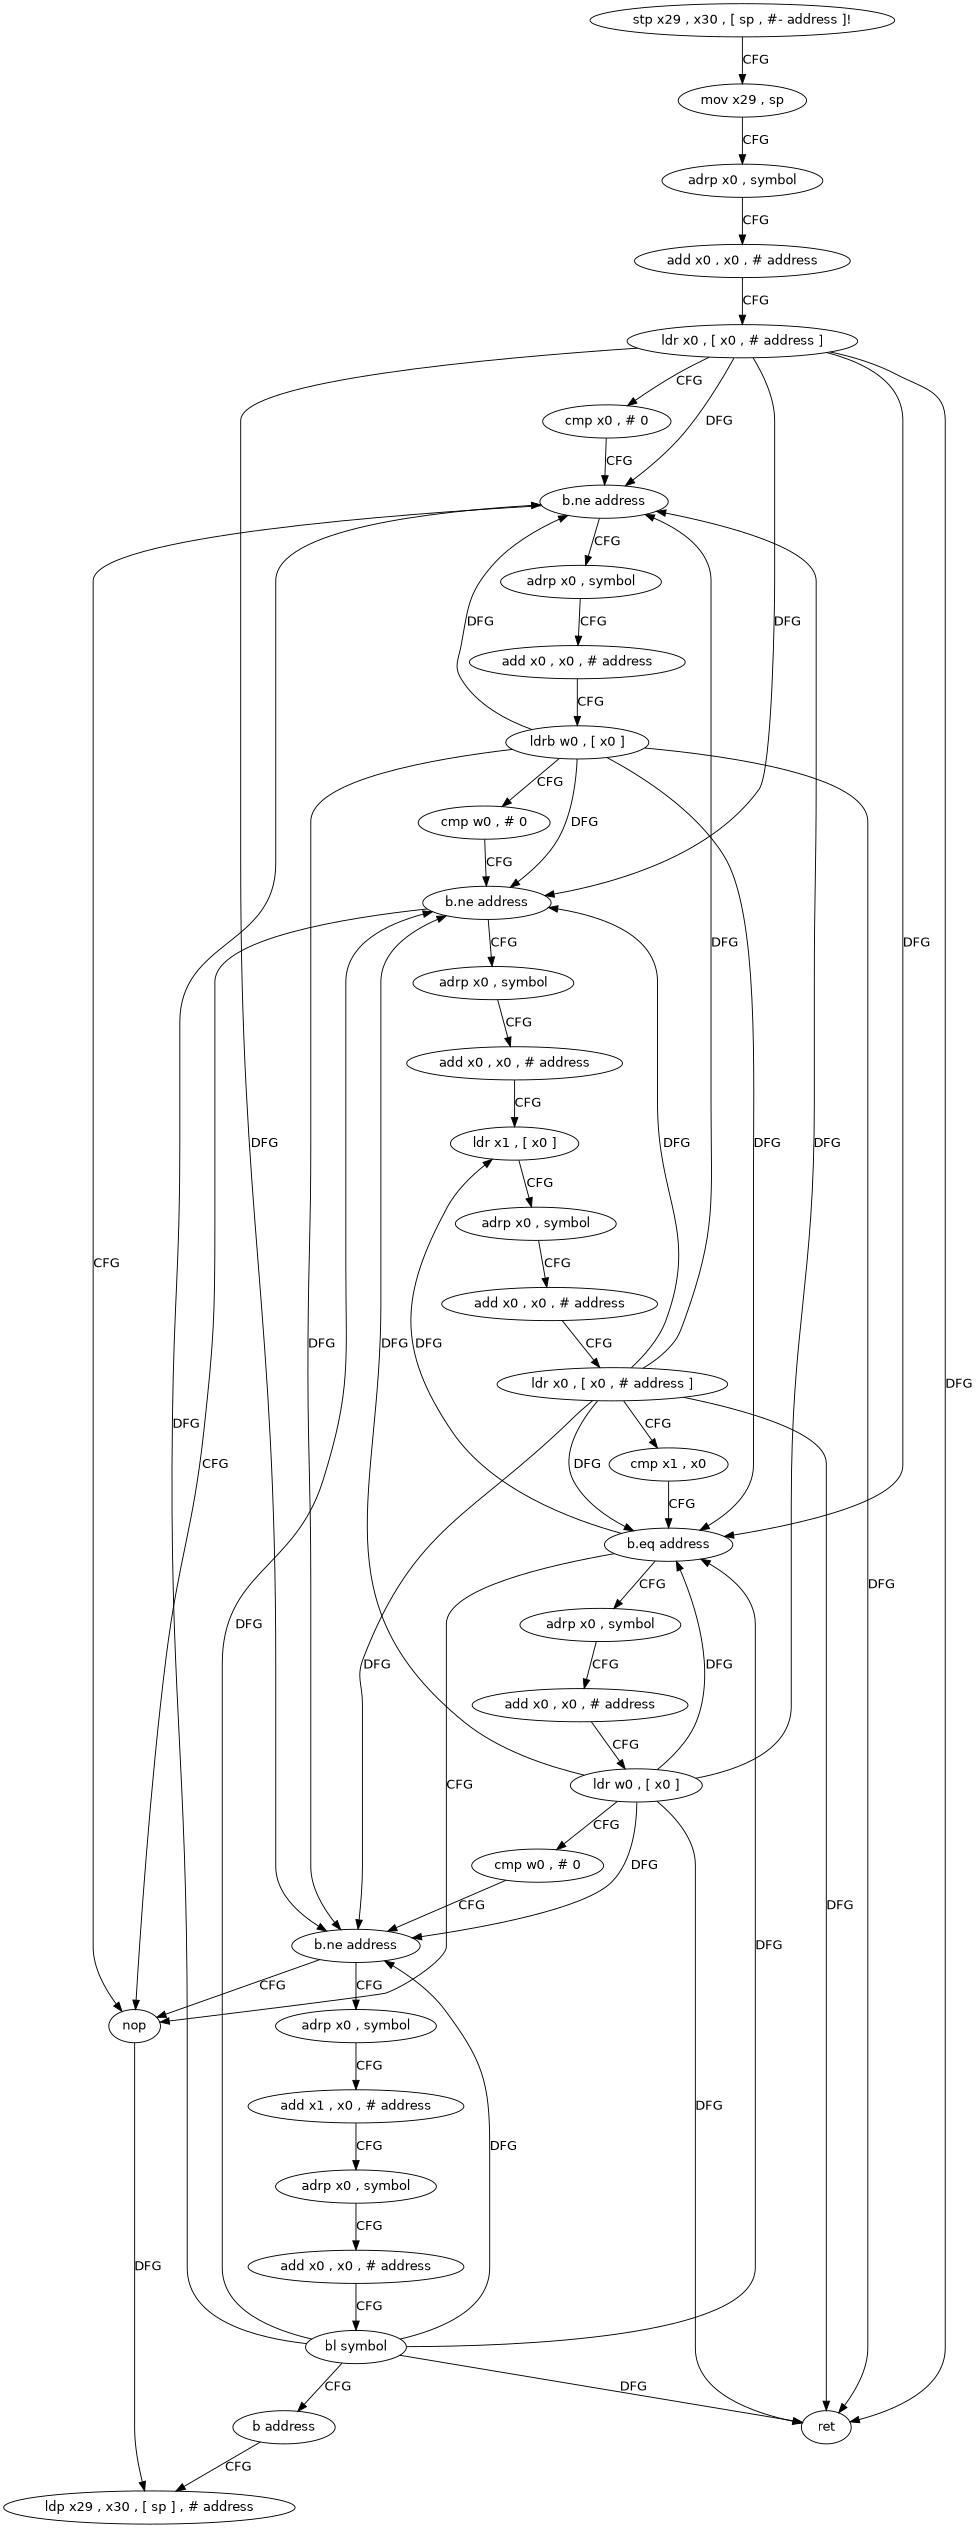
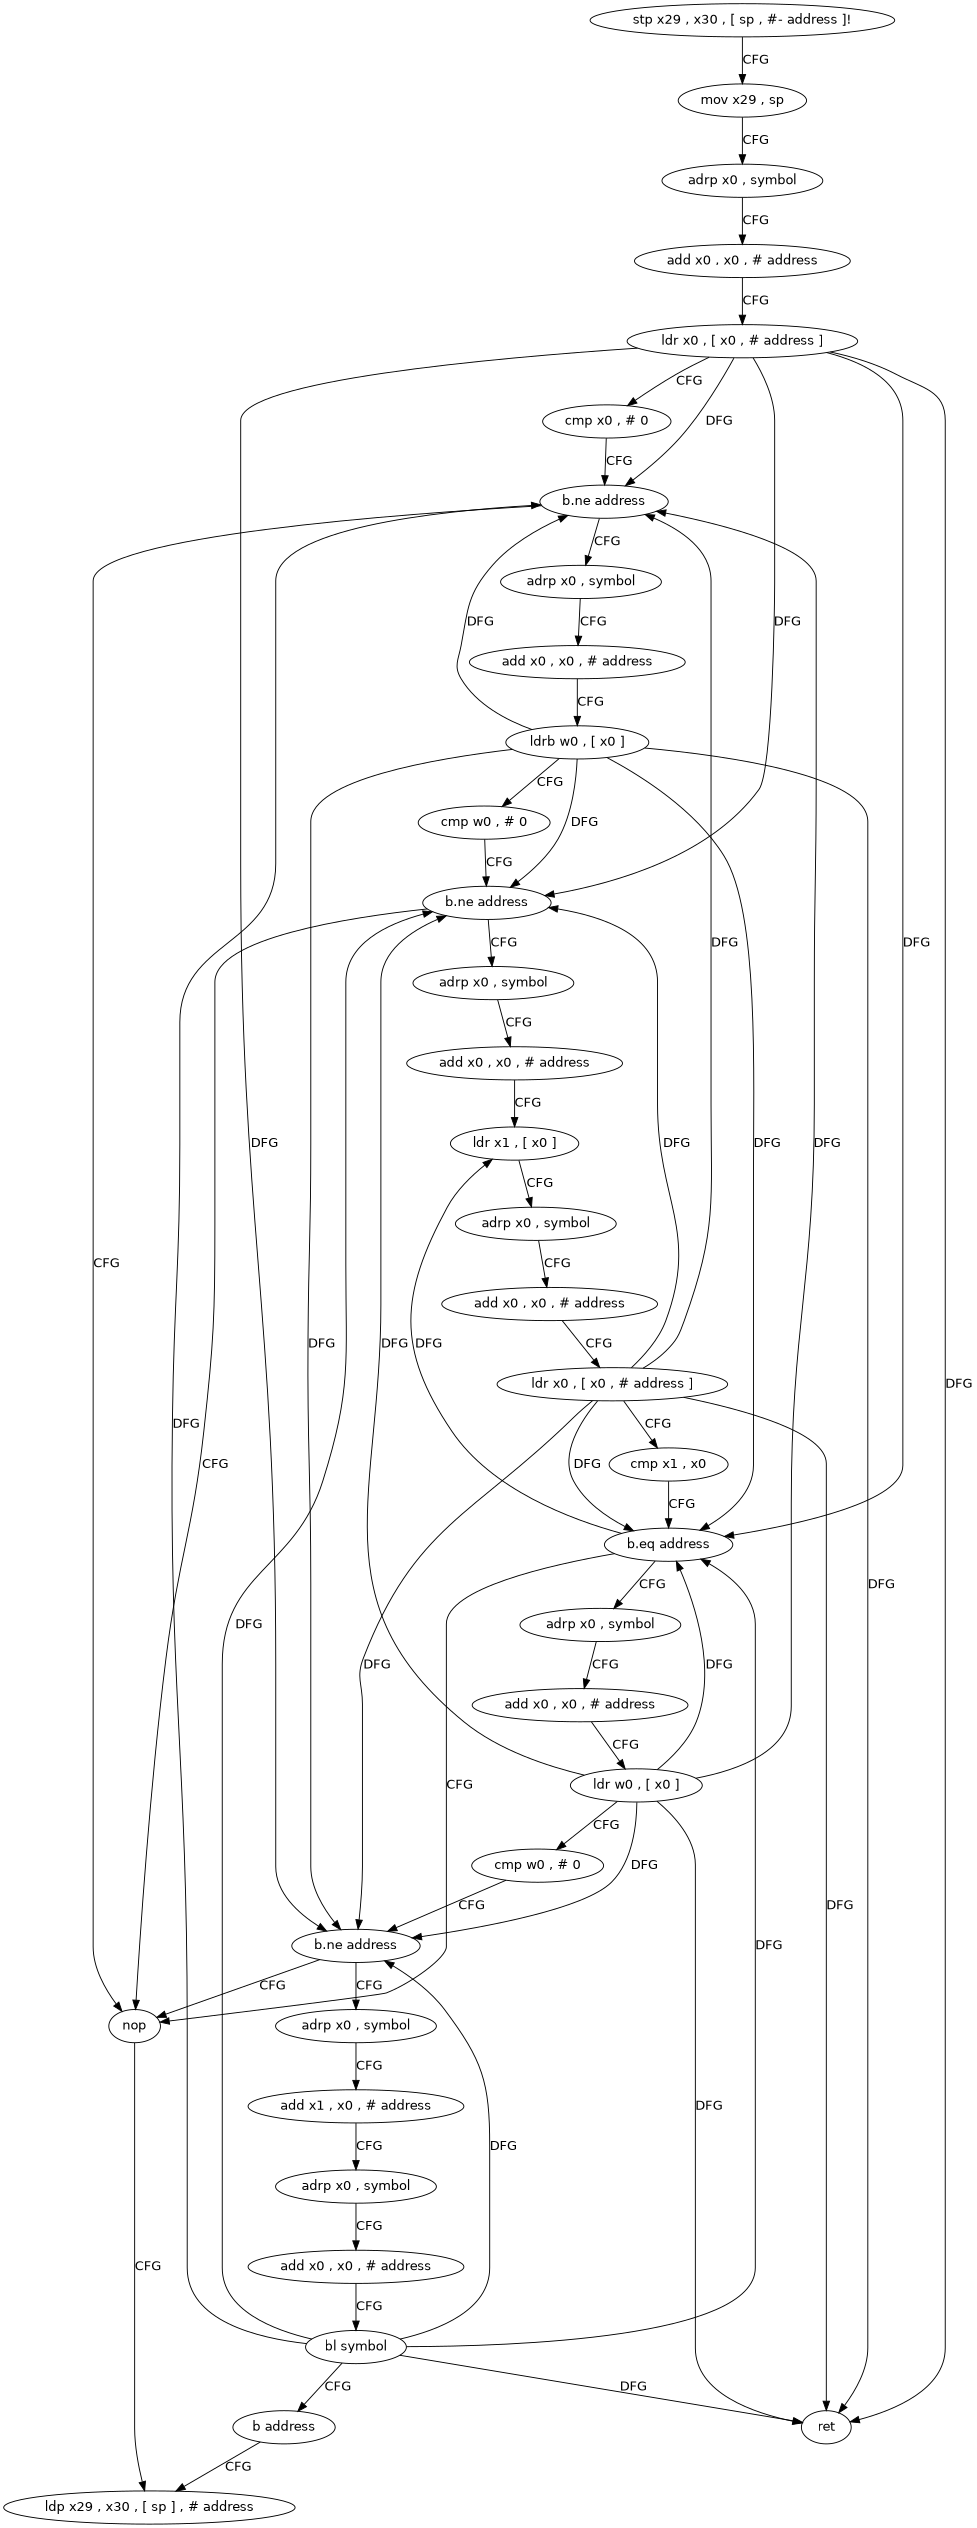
(148, 2267) -> (148, 2267)
